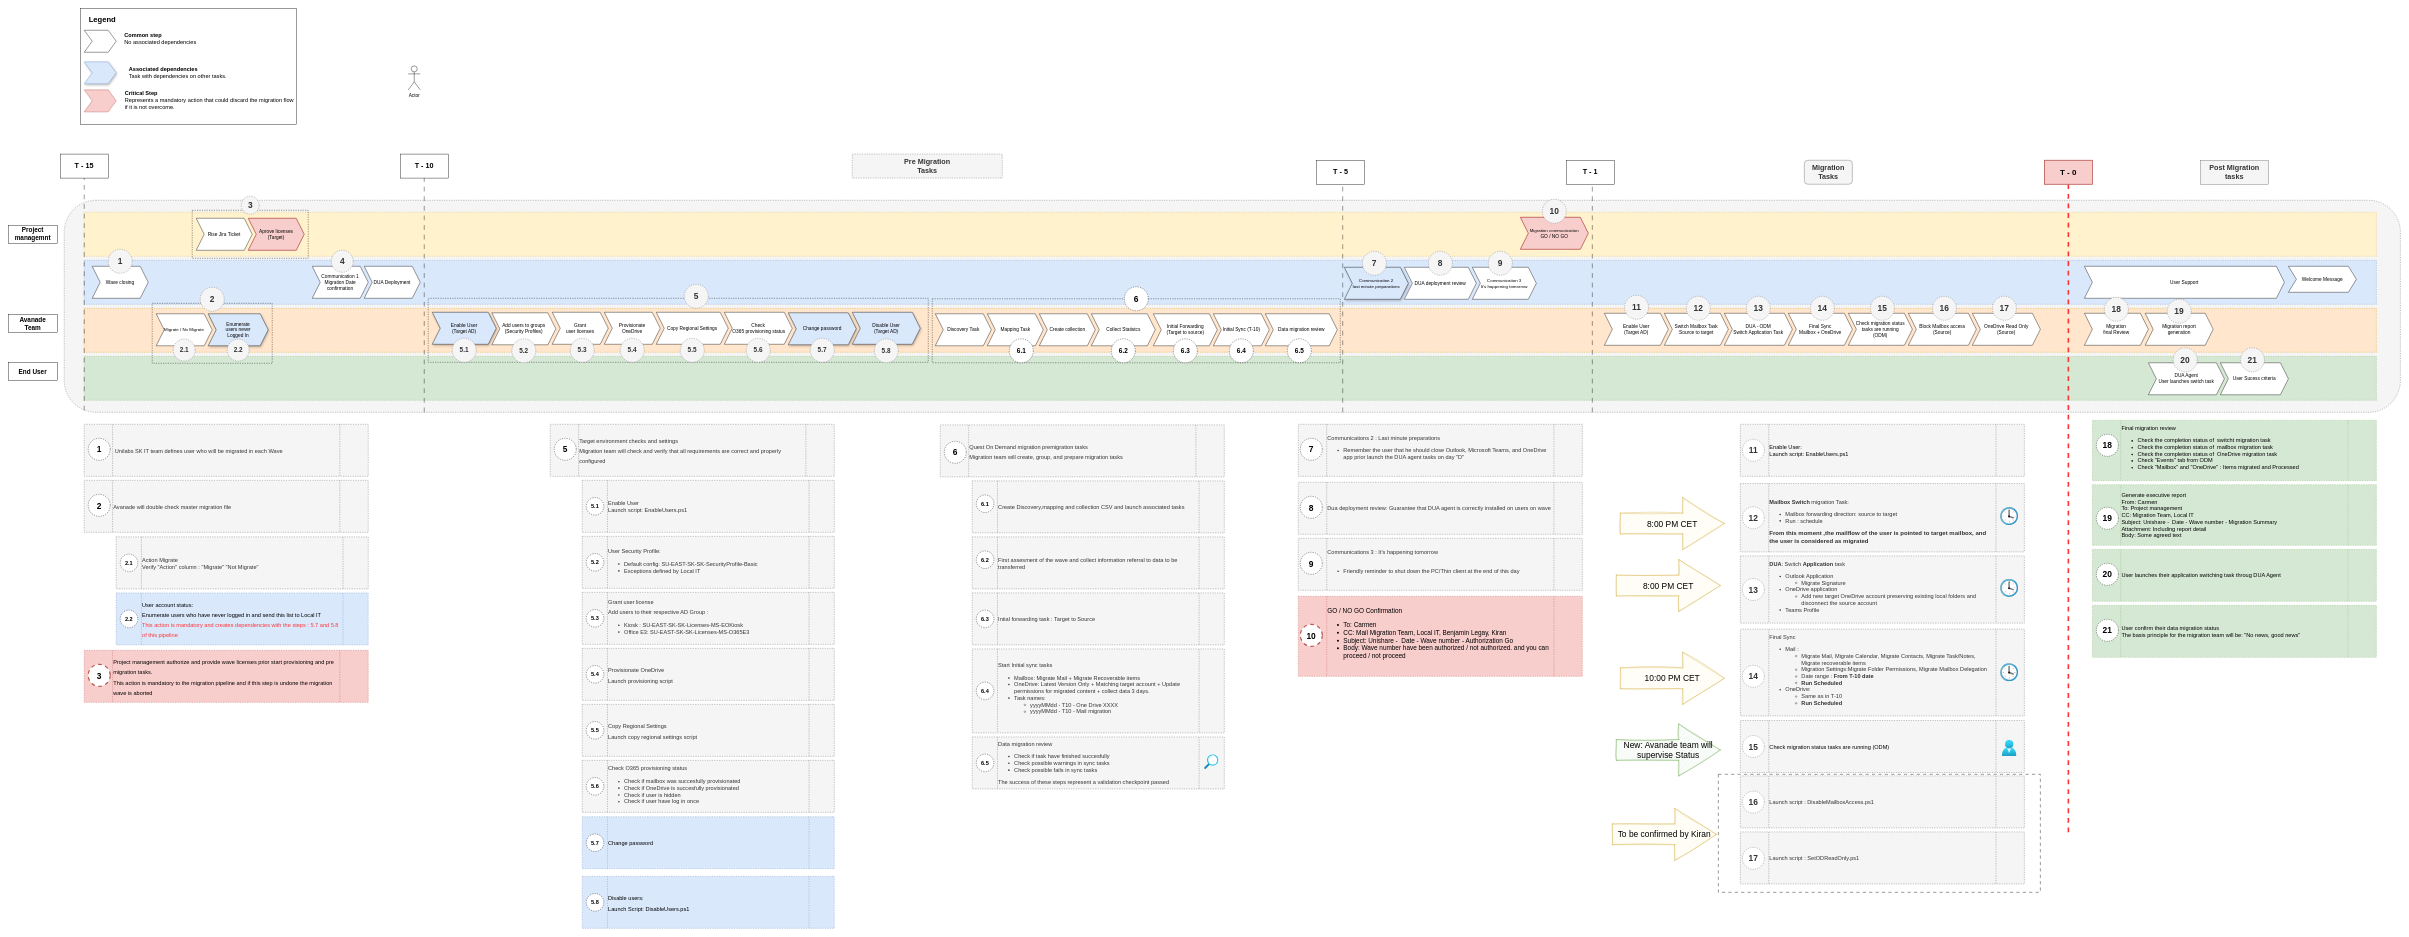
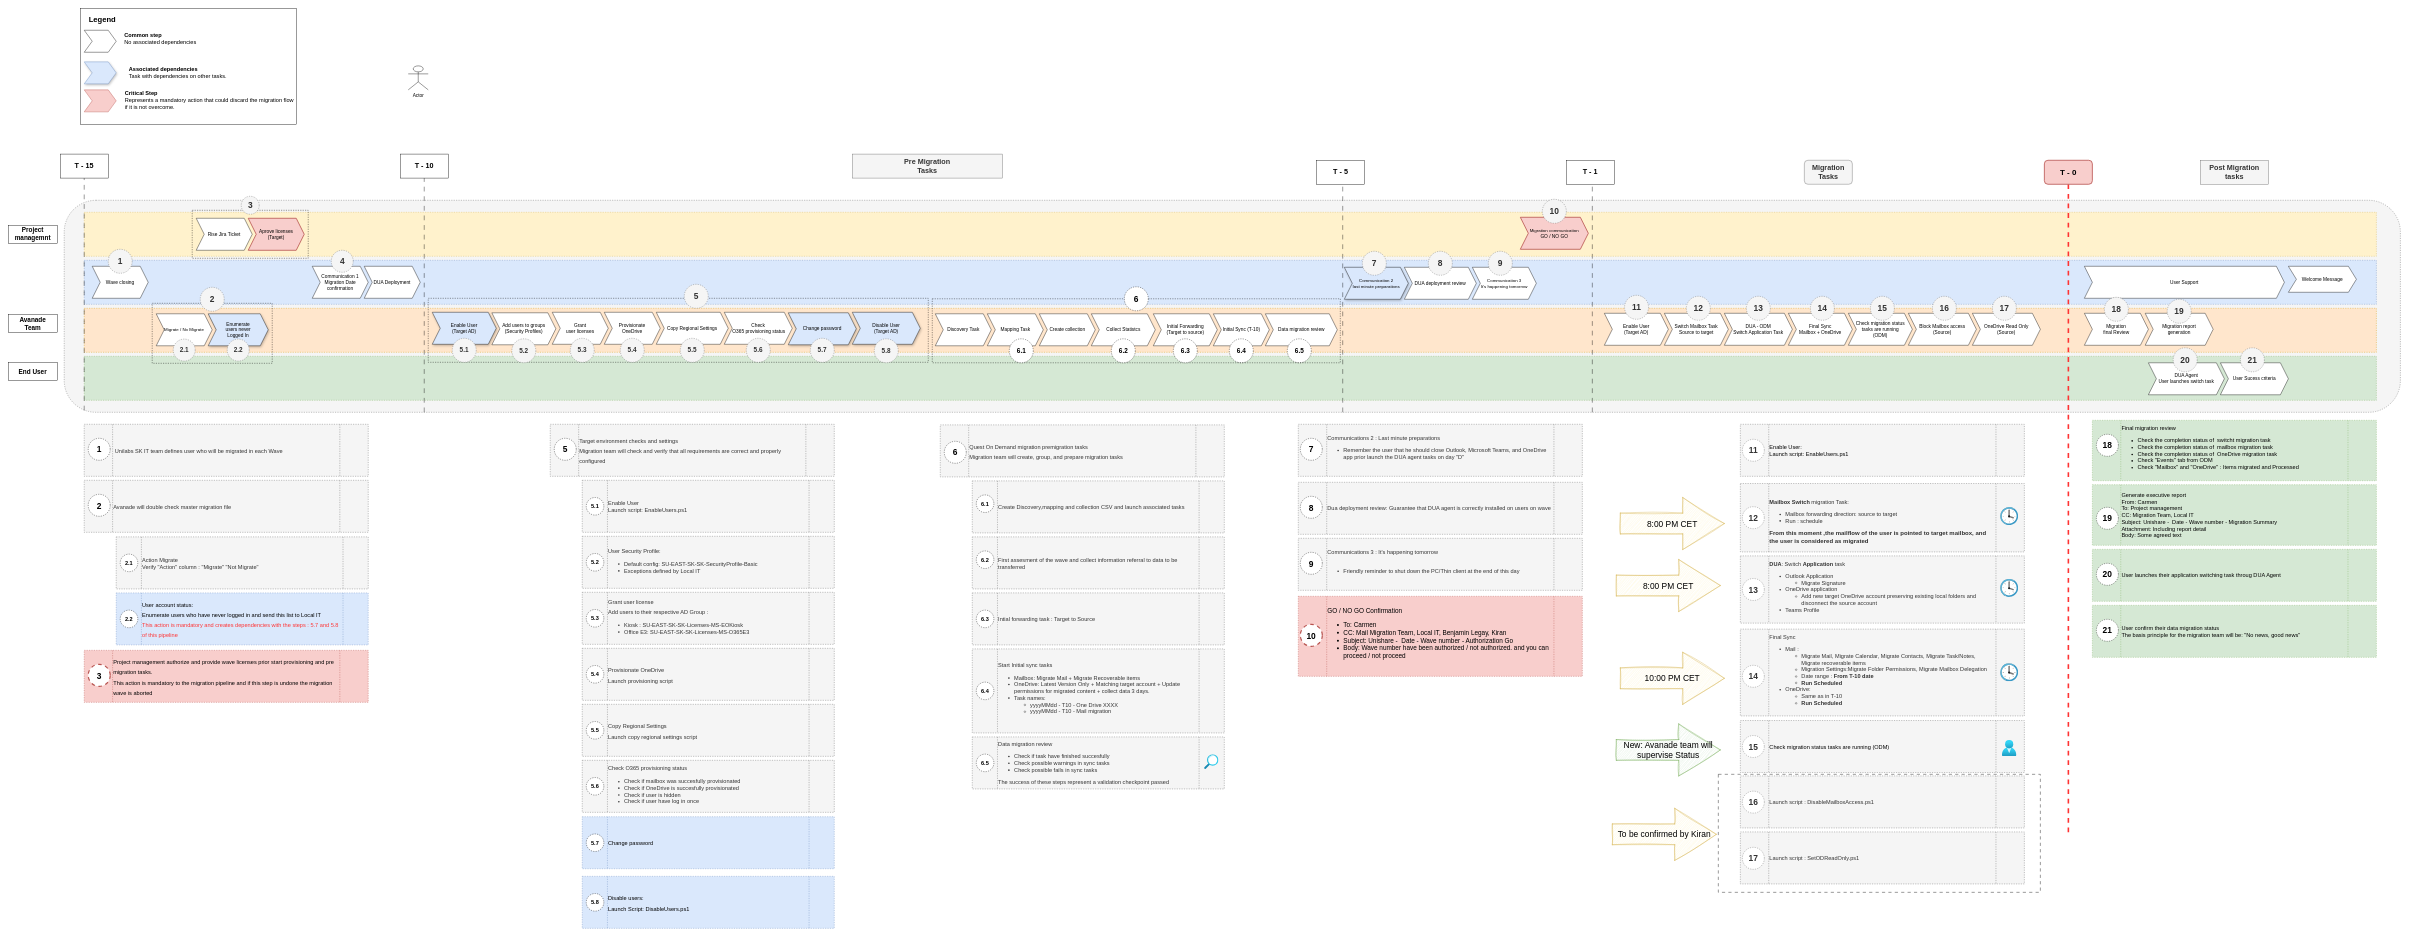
(414, 78) -> (418, 78)
(927, 166) -> (927, 166)
(2068, 172) -> (2068, 172)
